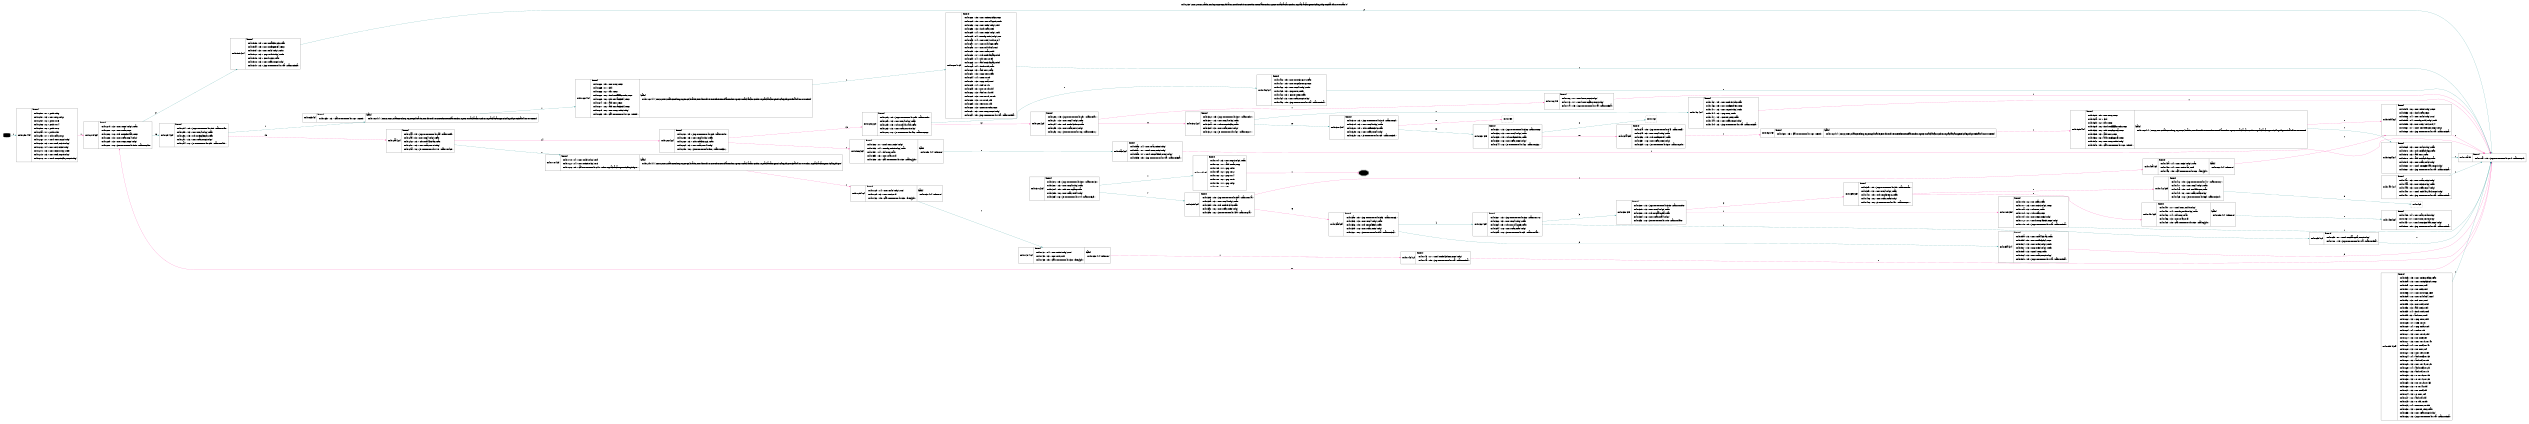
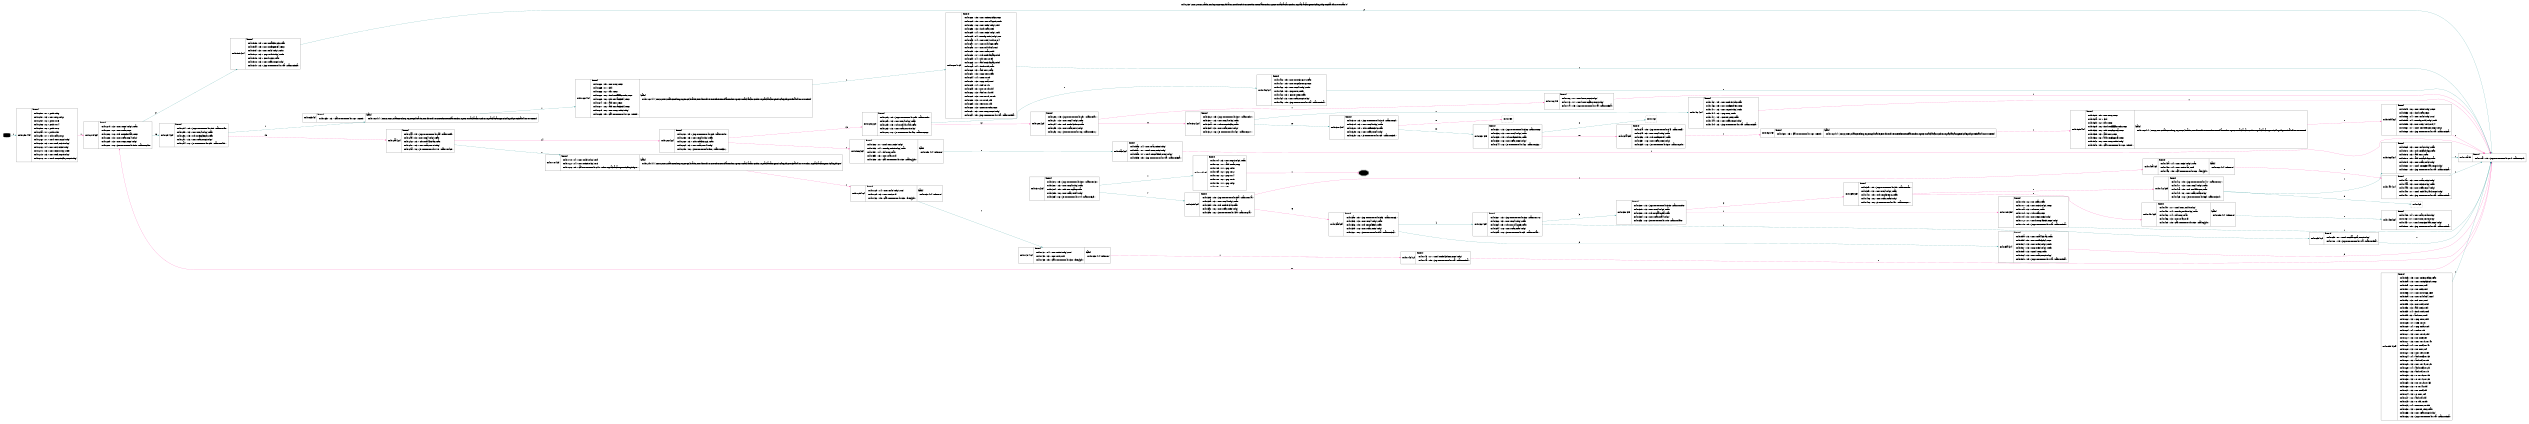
(2350, 131) -> (2306, 194)
(2310, 154) -> (2308, 170)
